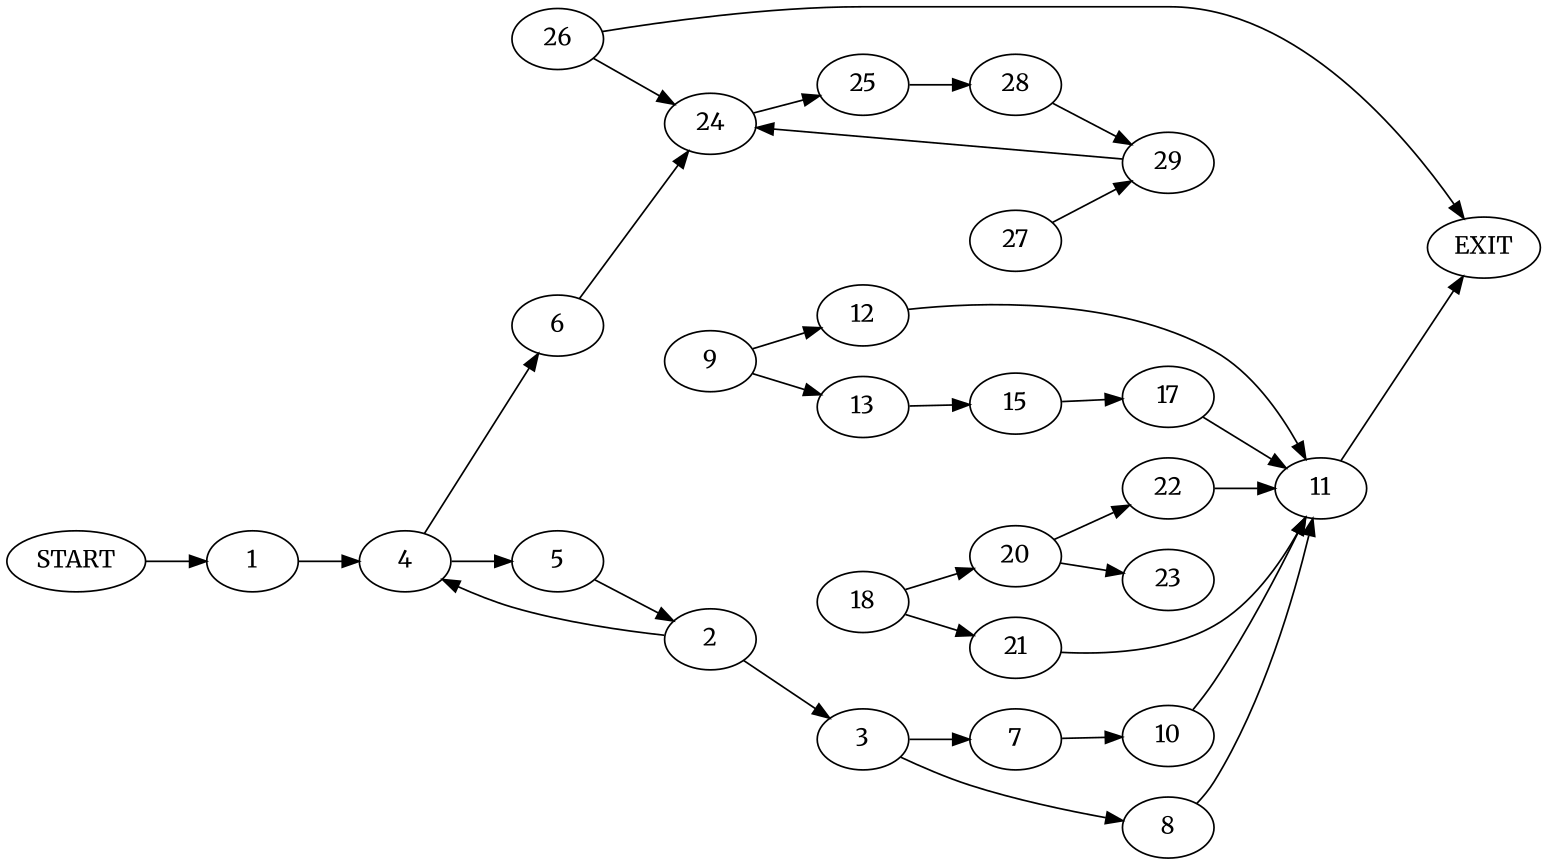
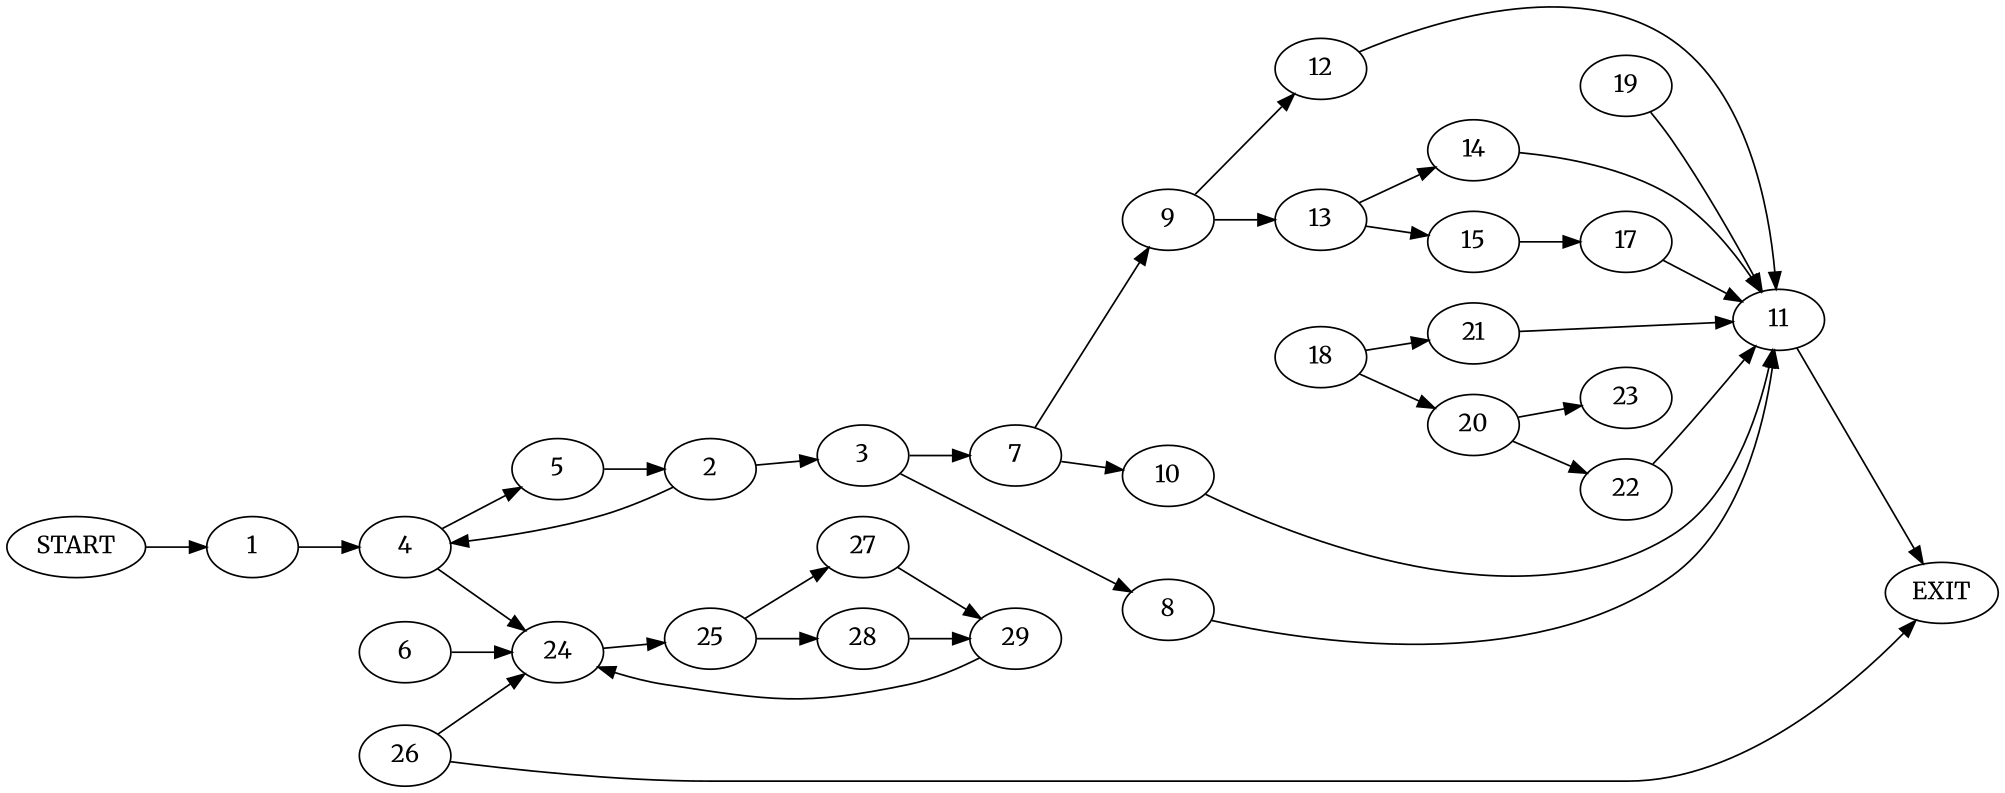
none -> (1626, 86)
none -> (1473, 150)
none -> (1087, 345)
(477, 451) -> (474, 595)
none -> (779, 597)
